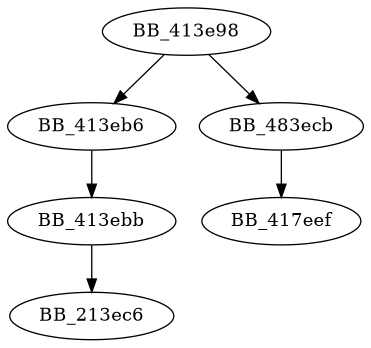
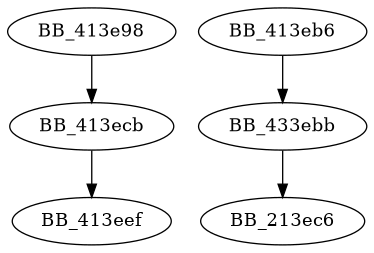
(144, 74) -> none
(281, 126) -> (92, 126)
(92, 221) -> (283, 126)
(281, 221) -> (92, 221)
